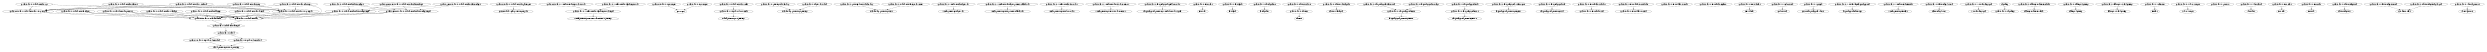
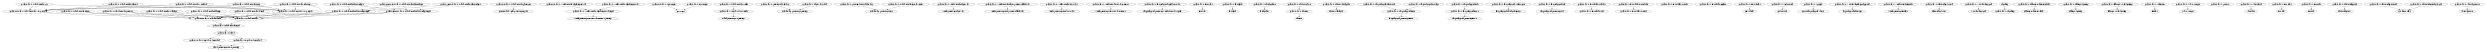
(566, 4) -> (566, 4)
(1508, 12) -> (1508, 12)
